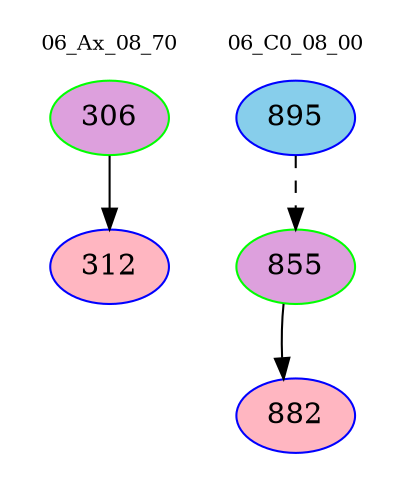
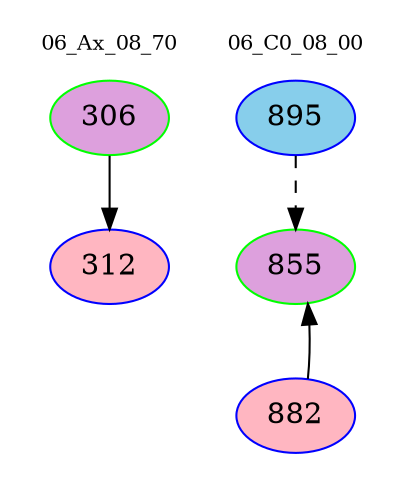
(282, 331) -> (310, 352)
